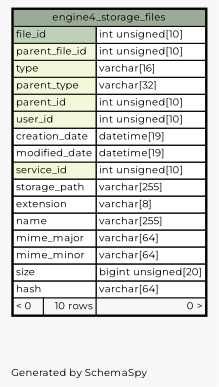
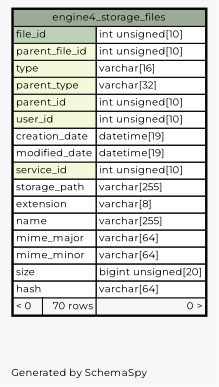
(74, 306) -> (73, 306)
